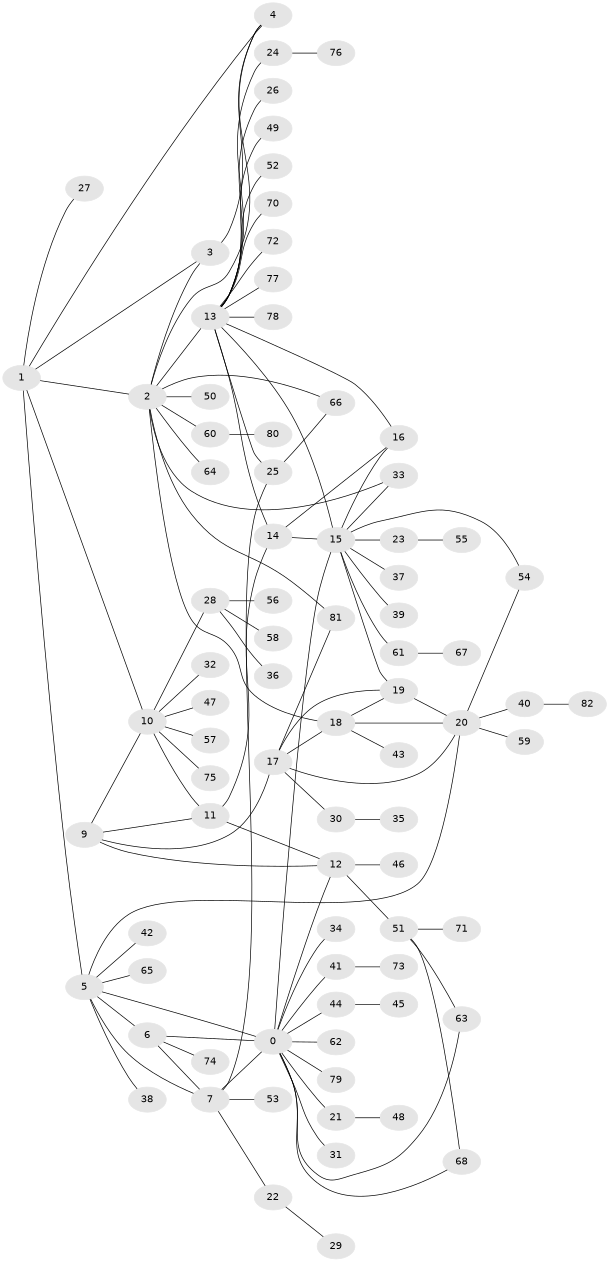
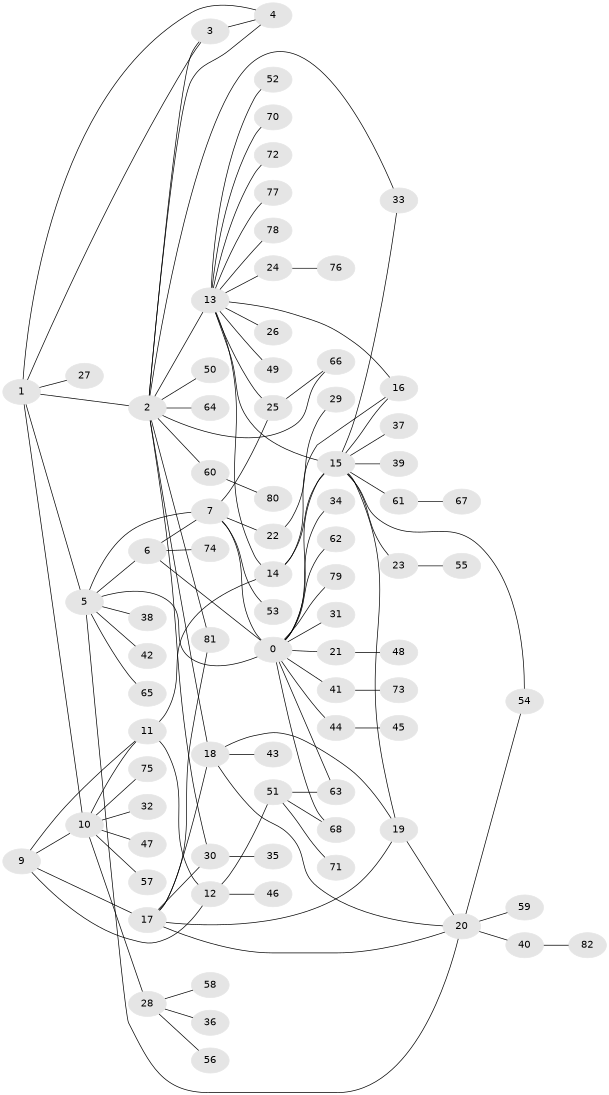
none -> (172, 590)
(302, 953) -> none
